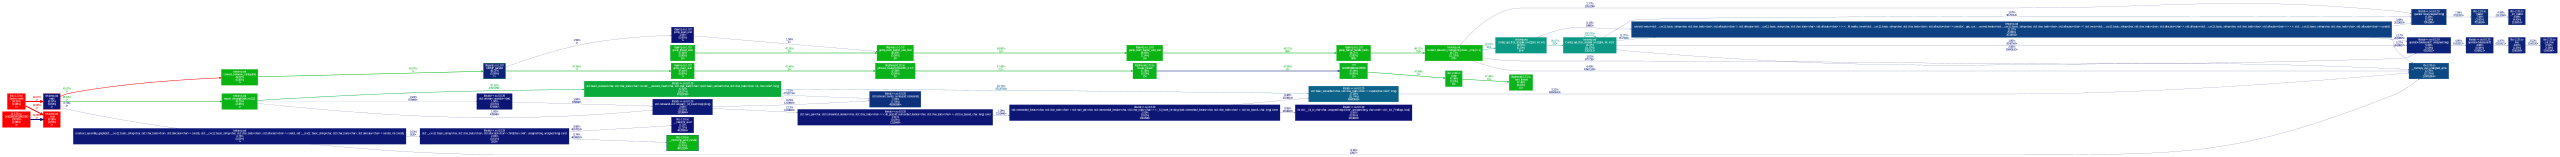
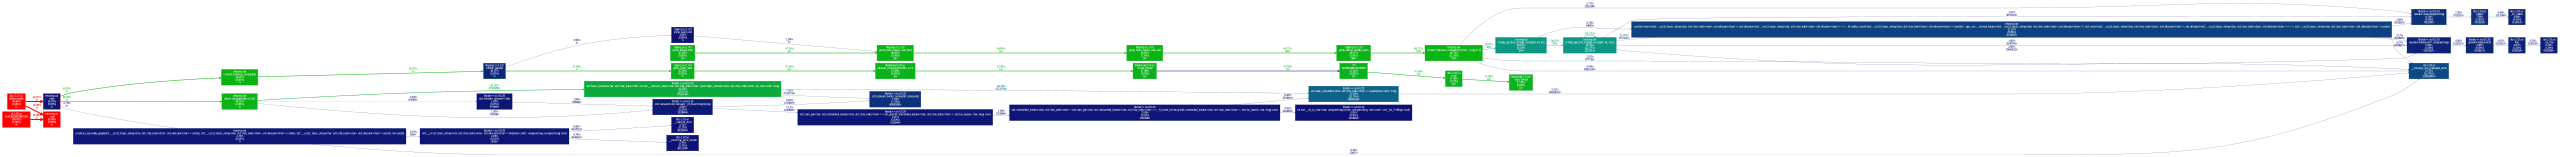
(139, 84) -> (139, 84)
(35, 120) -> (35, 120)
(683, 143) -> (683, 143)
